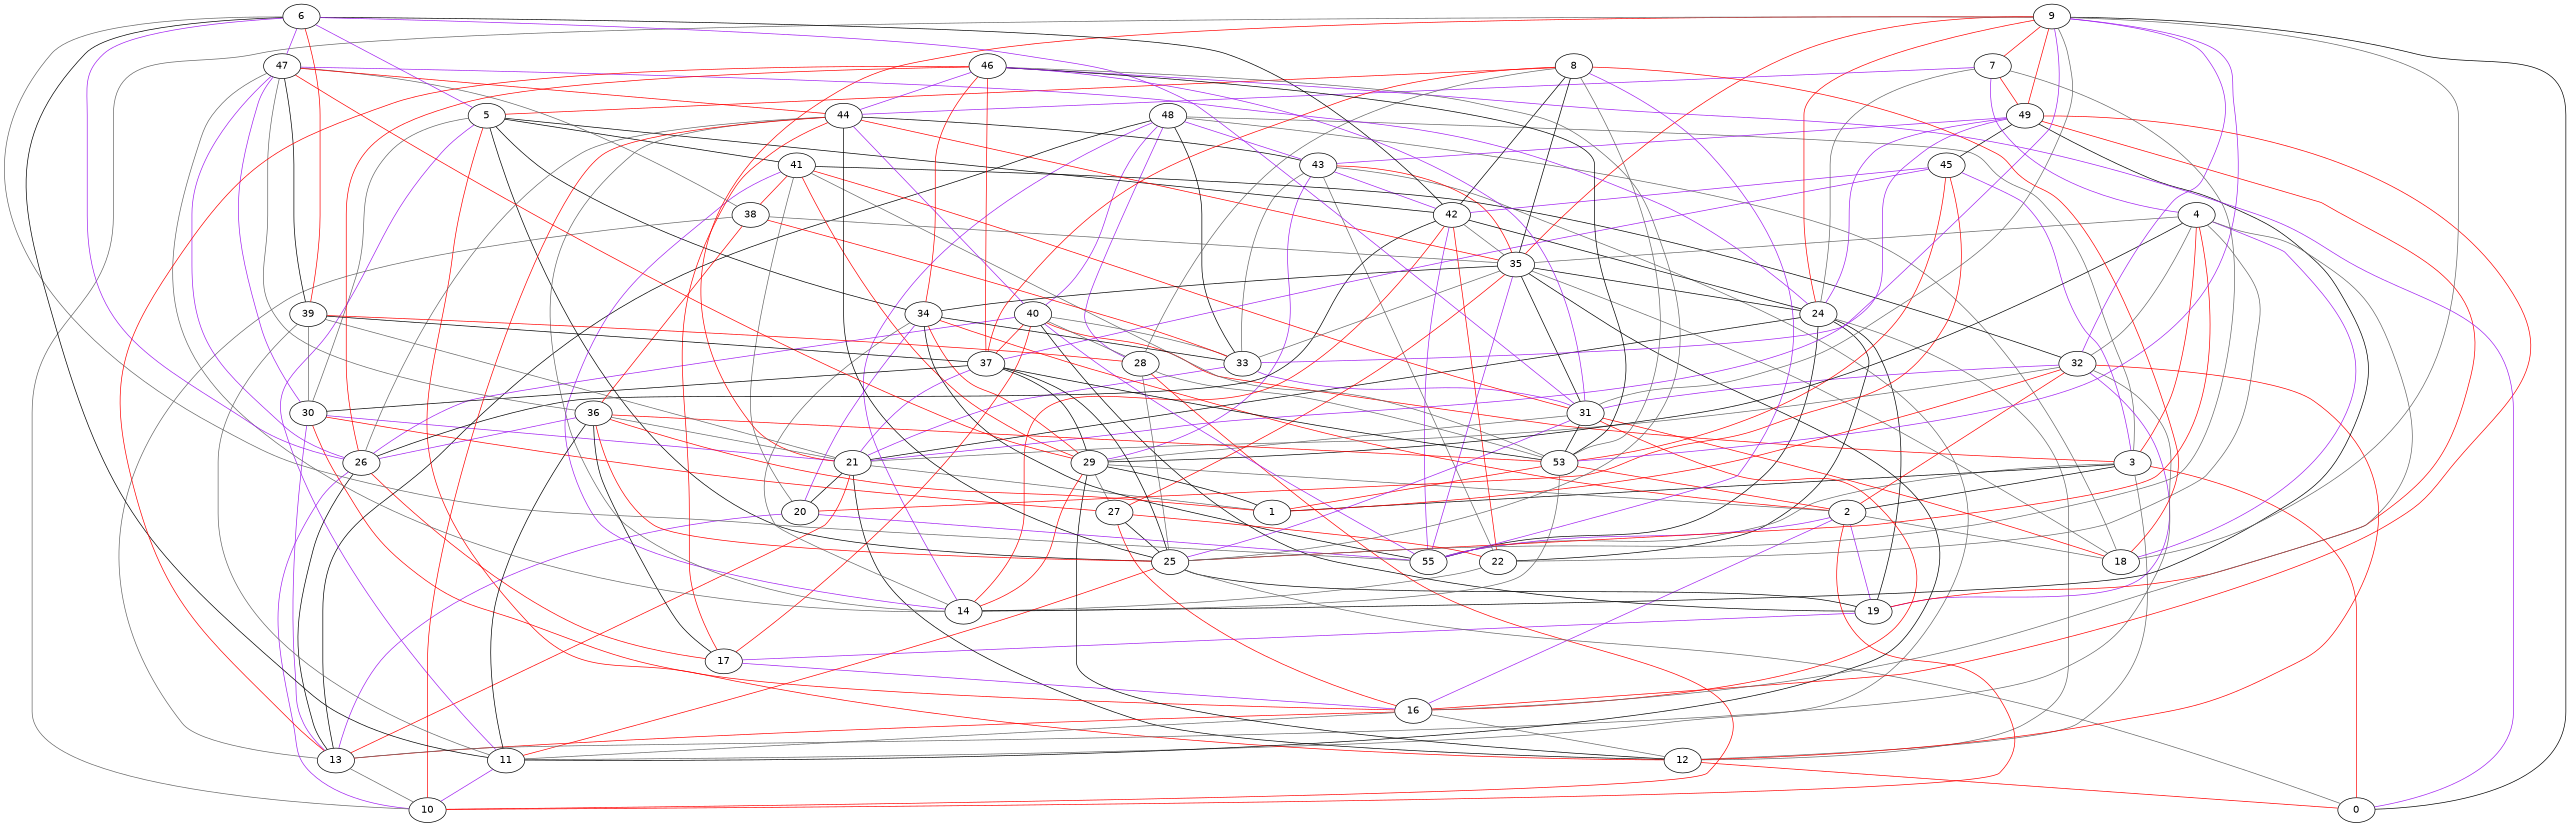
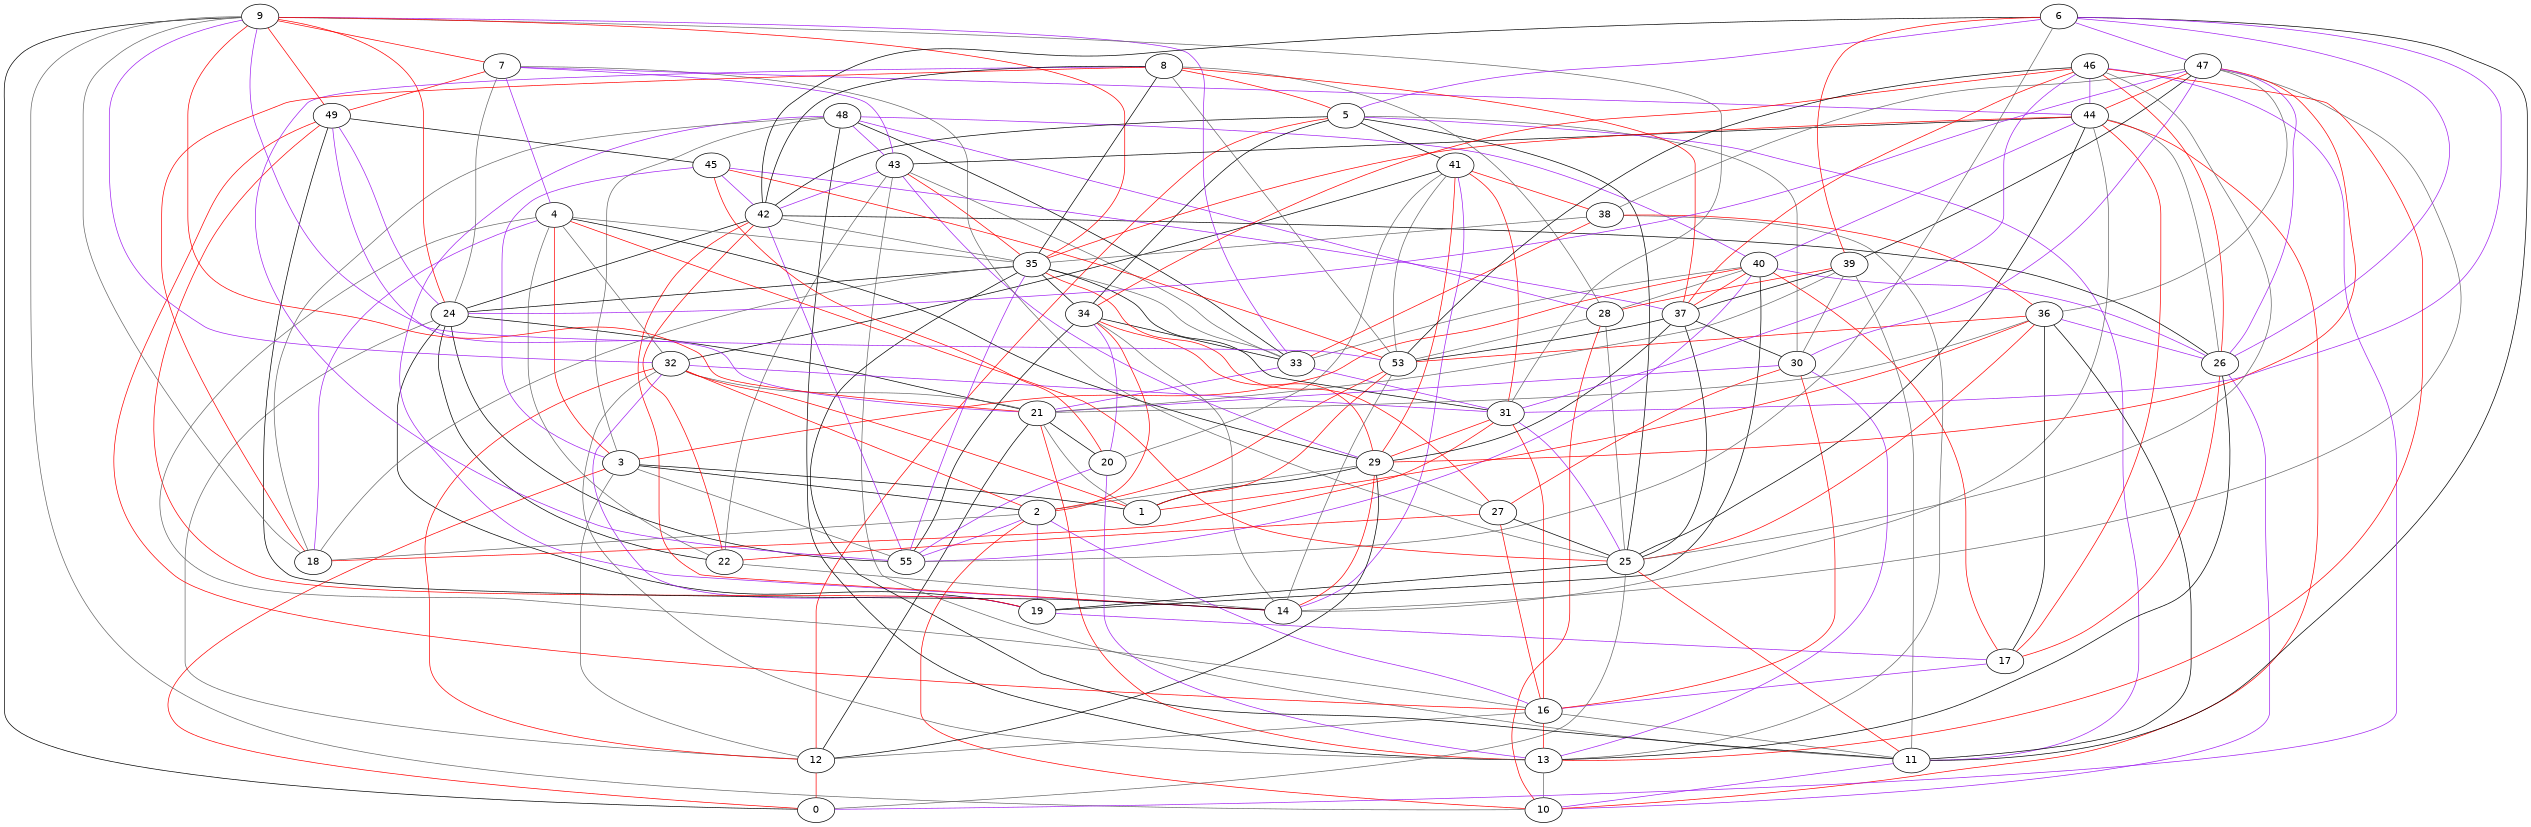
(1672, 141) -> (754, 83)
(903, 406) -> none
(1395, 433) -> (1440, 438)
(1572, 438) -> none
